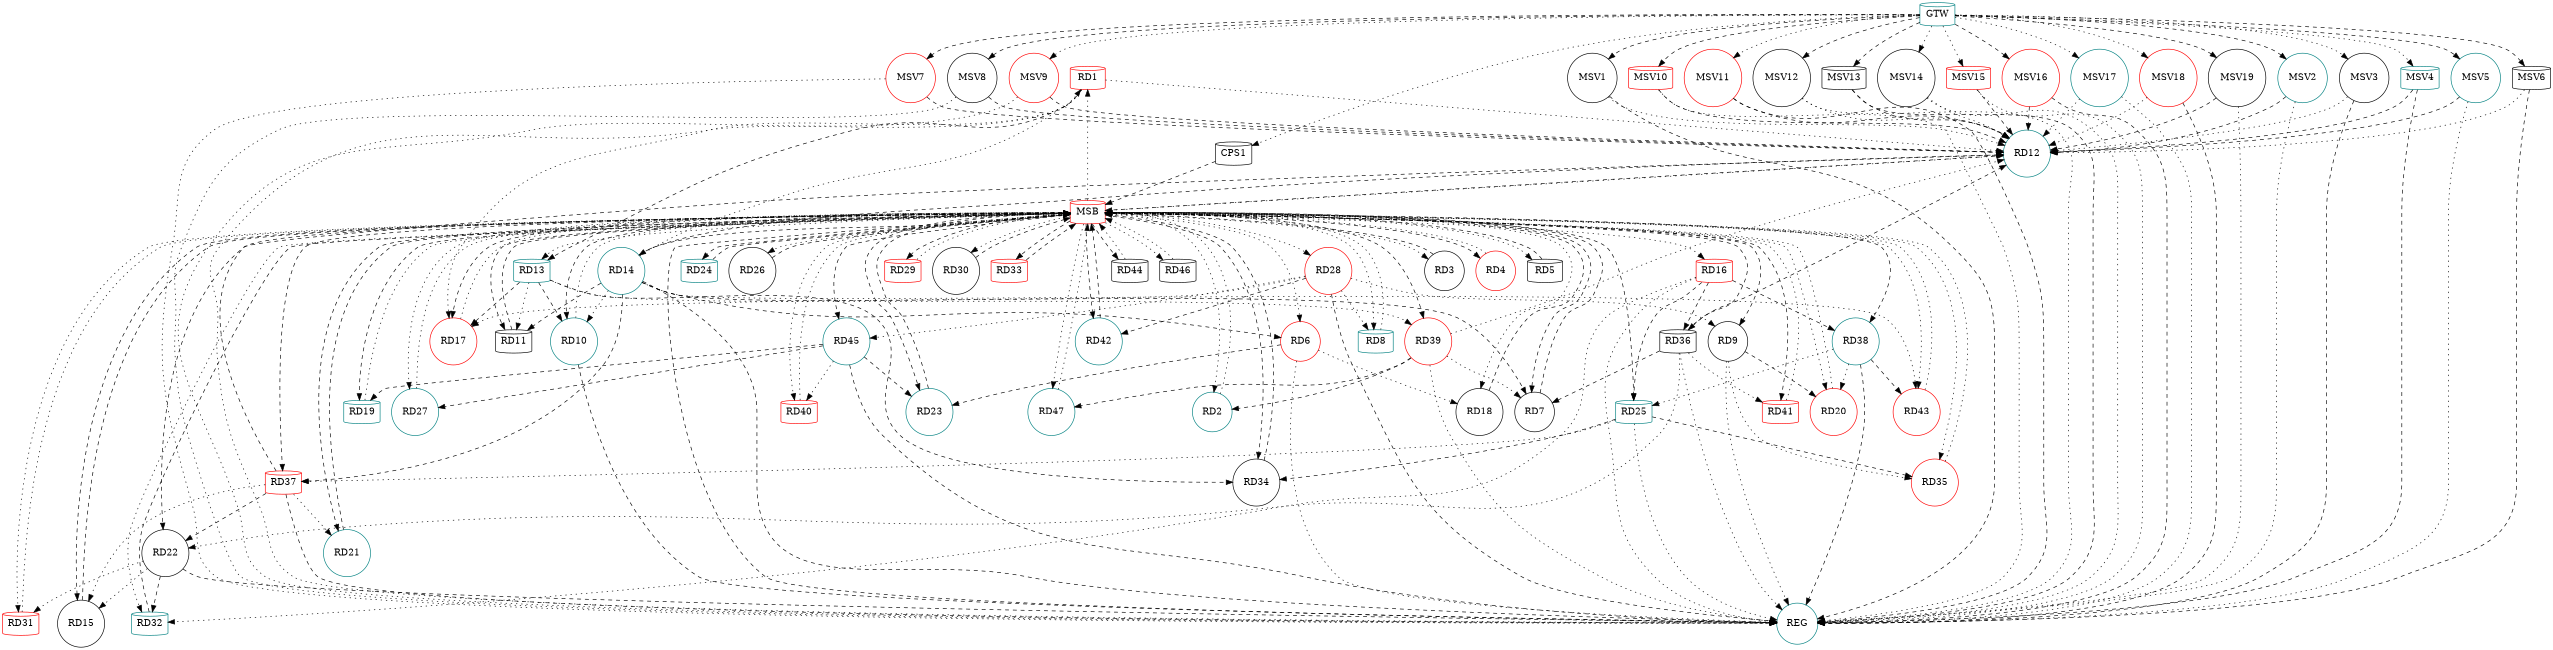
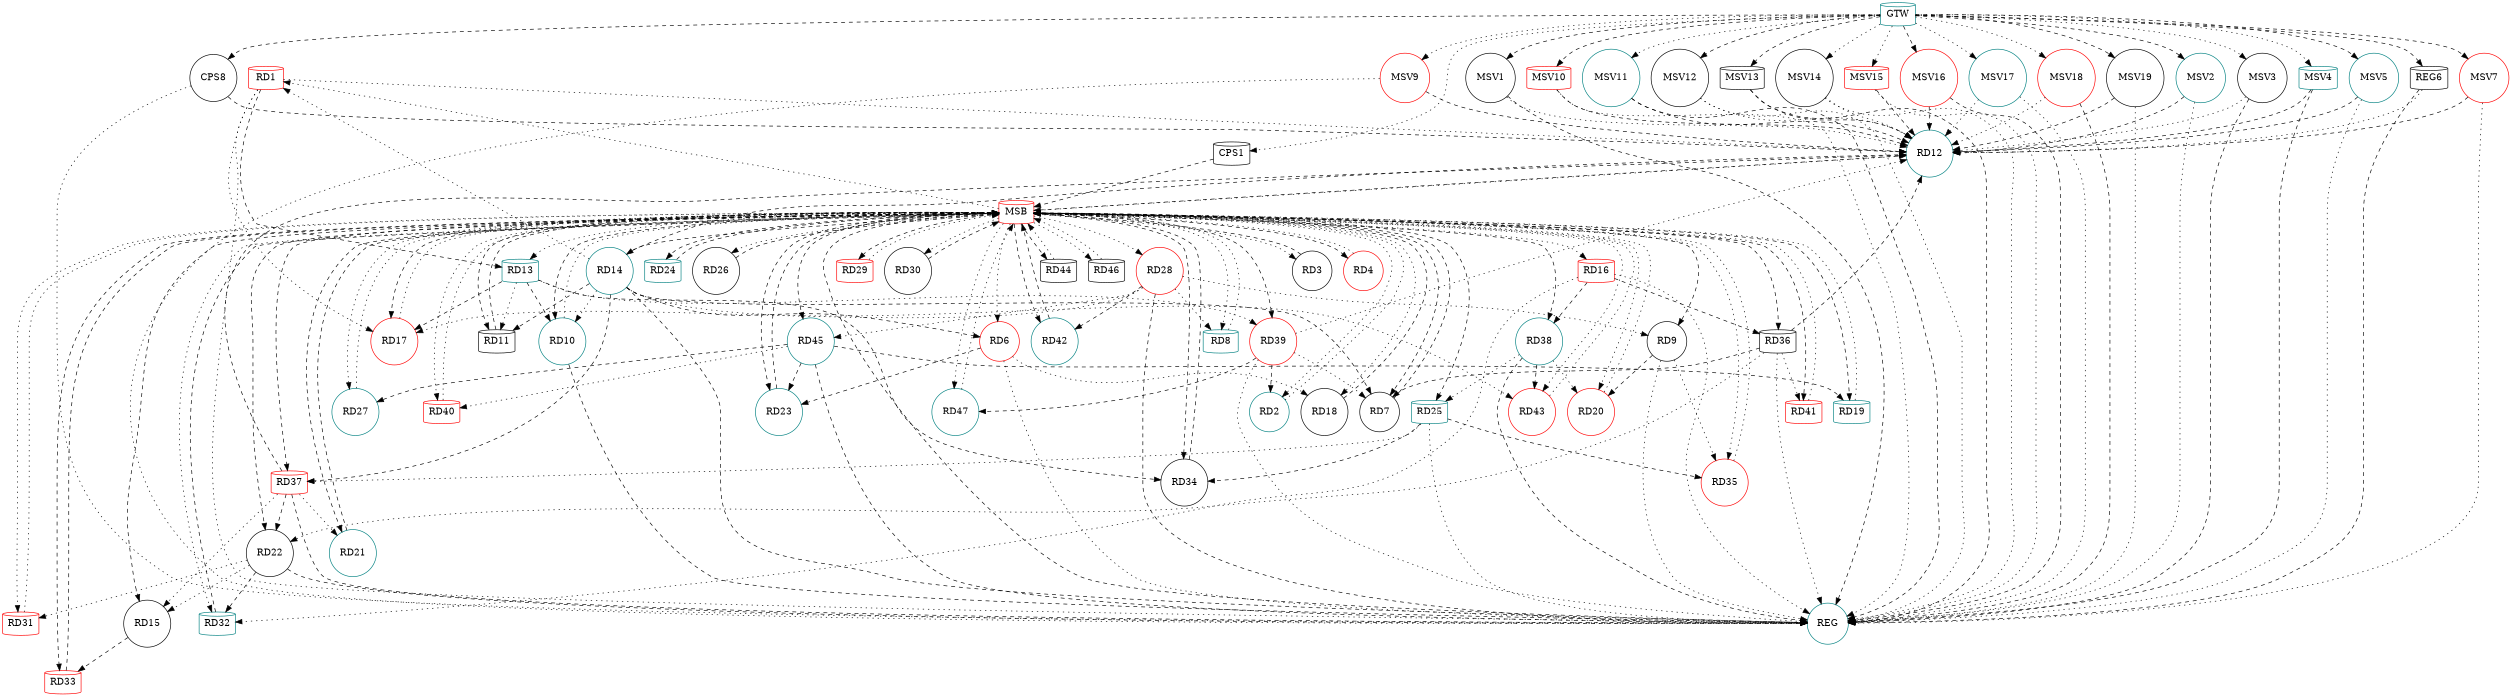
(972, 78) -> (213, 78)
(1713, 78) -> (1611, 78)
(2532, 78) -> (2429, 78)
(198, 257) -> (106, 652)
(1545, 271) -> none
(1649, 326) -> none
